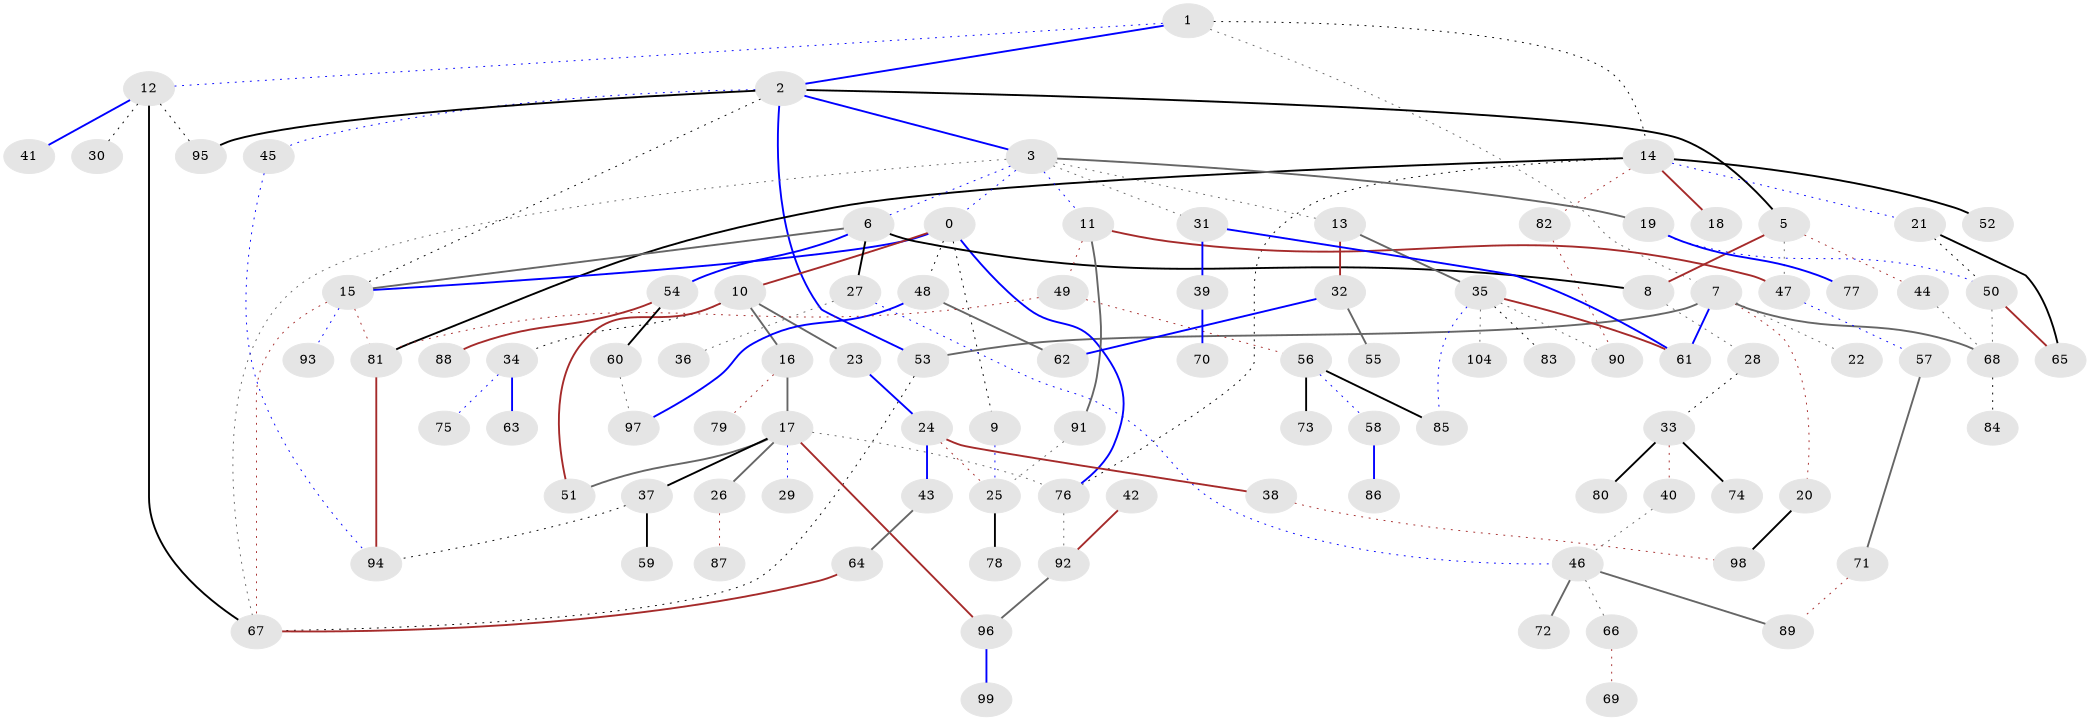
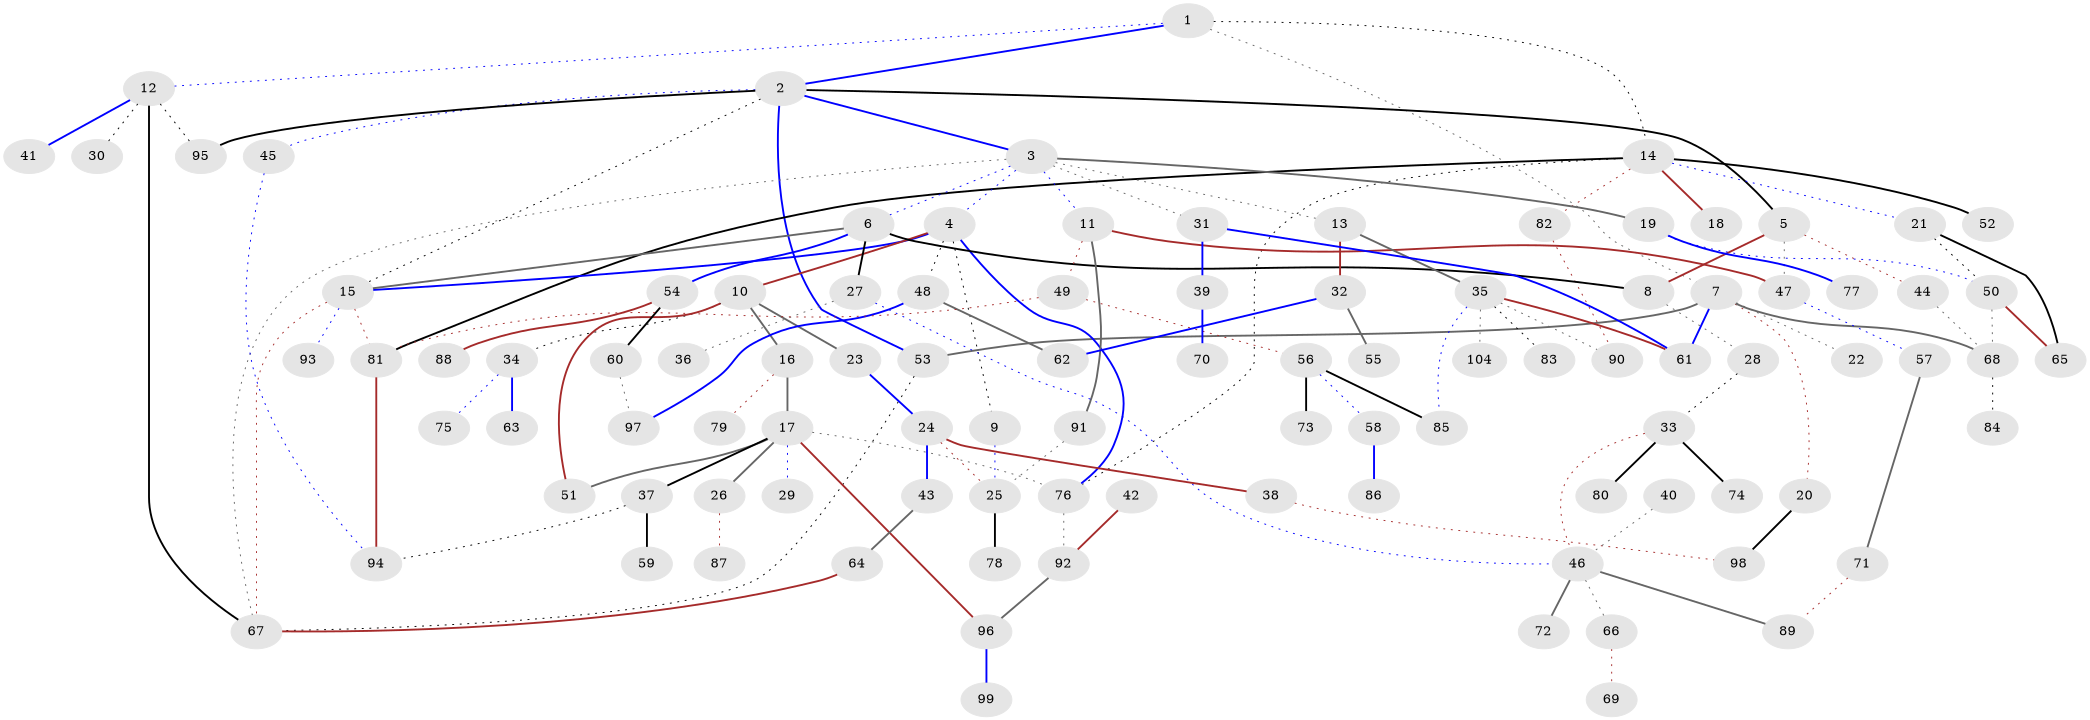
(950, 224) -> (950, 224)
(1669, 462) -> (1574, 471)
